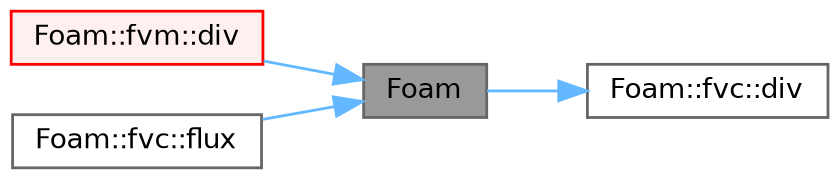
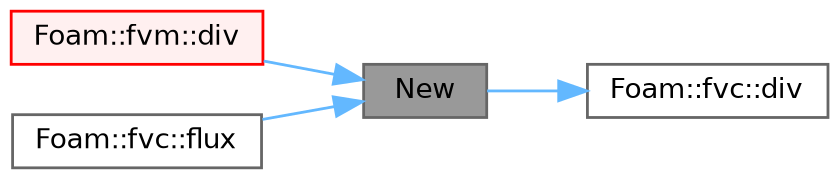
(425, 91) -> (425, 91)
